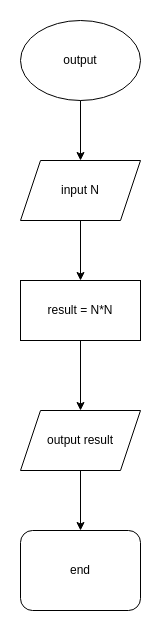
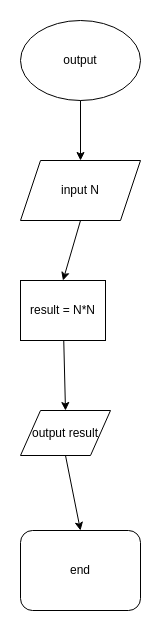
(81, 311) -> (63, 311)
(81, 441) -> (66, 433)
